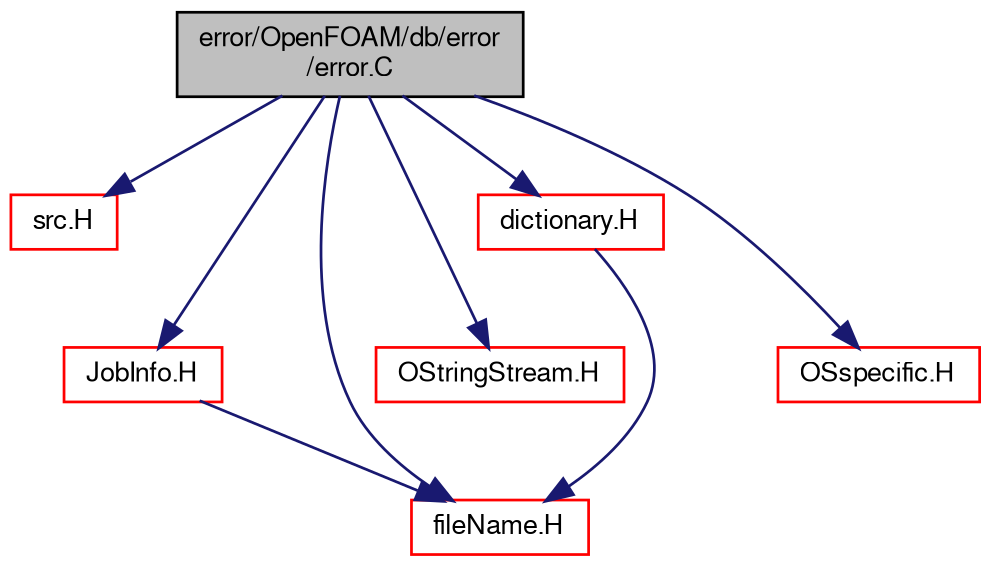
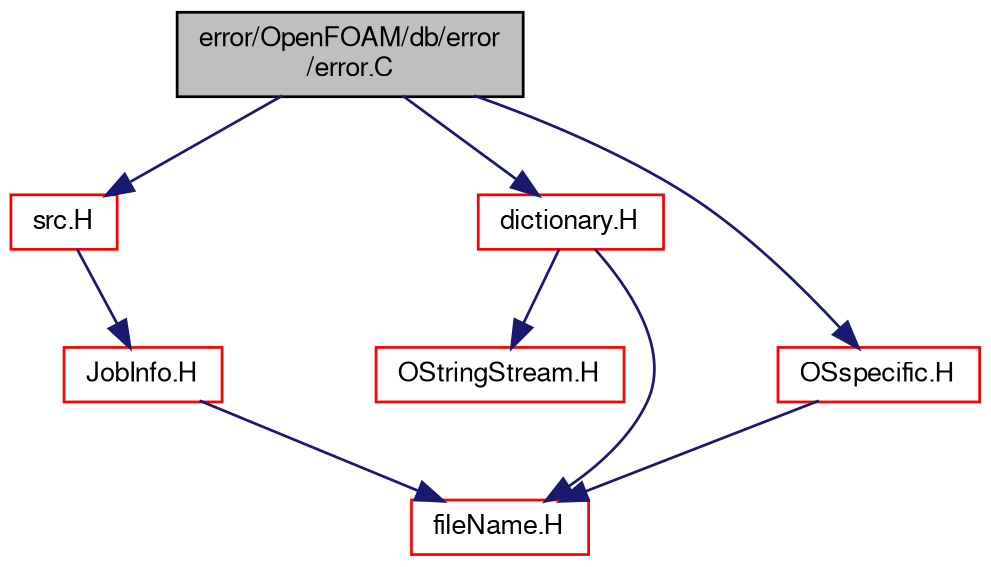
(423, 209) -> (541, 286)
(249, 211) -> (97, 286)
(325, 308) -> (702, 446)
